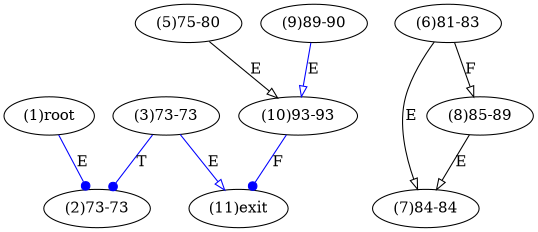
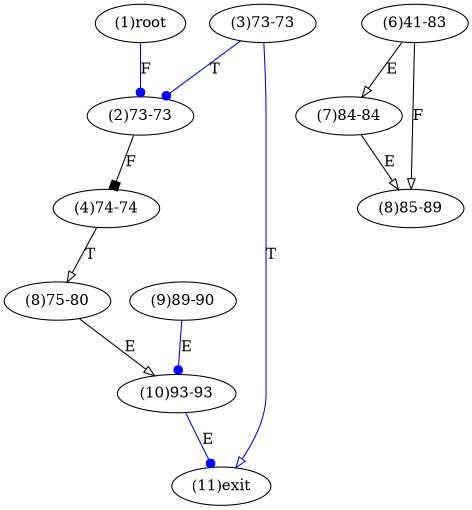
(189, 23) -> (57, 301)
(448, 23) -> (415, 23)
(307, 64) -> (180, 343)
(456, 158) -> (377, 158)
(83, 162) -> (146, 70)
(214, 162) -> (271, 255)
(278, 162) -> (208, 440)
none -> (106, 209)
